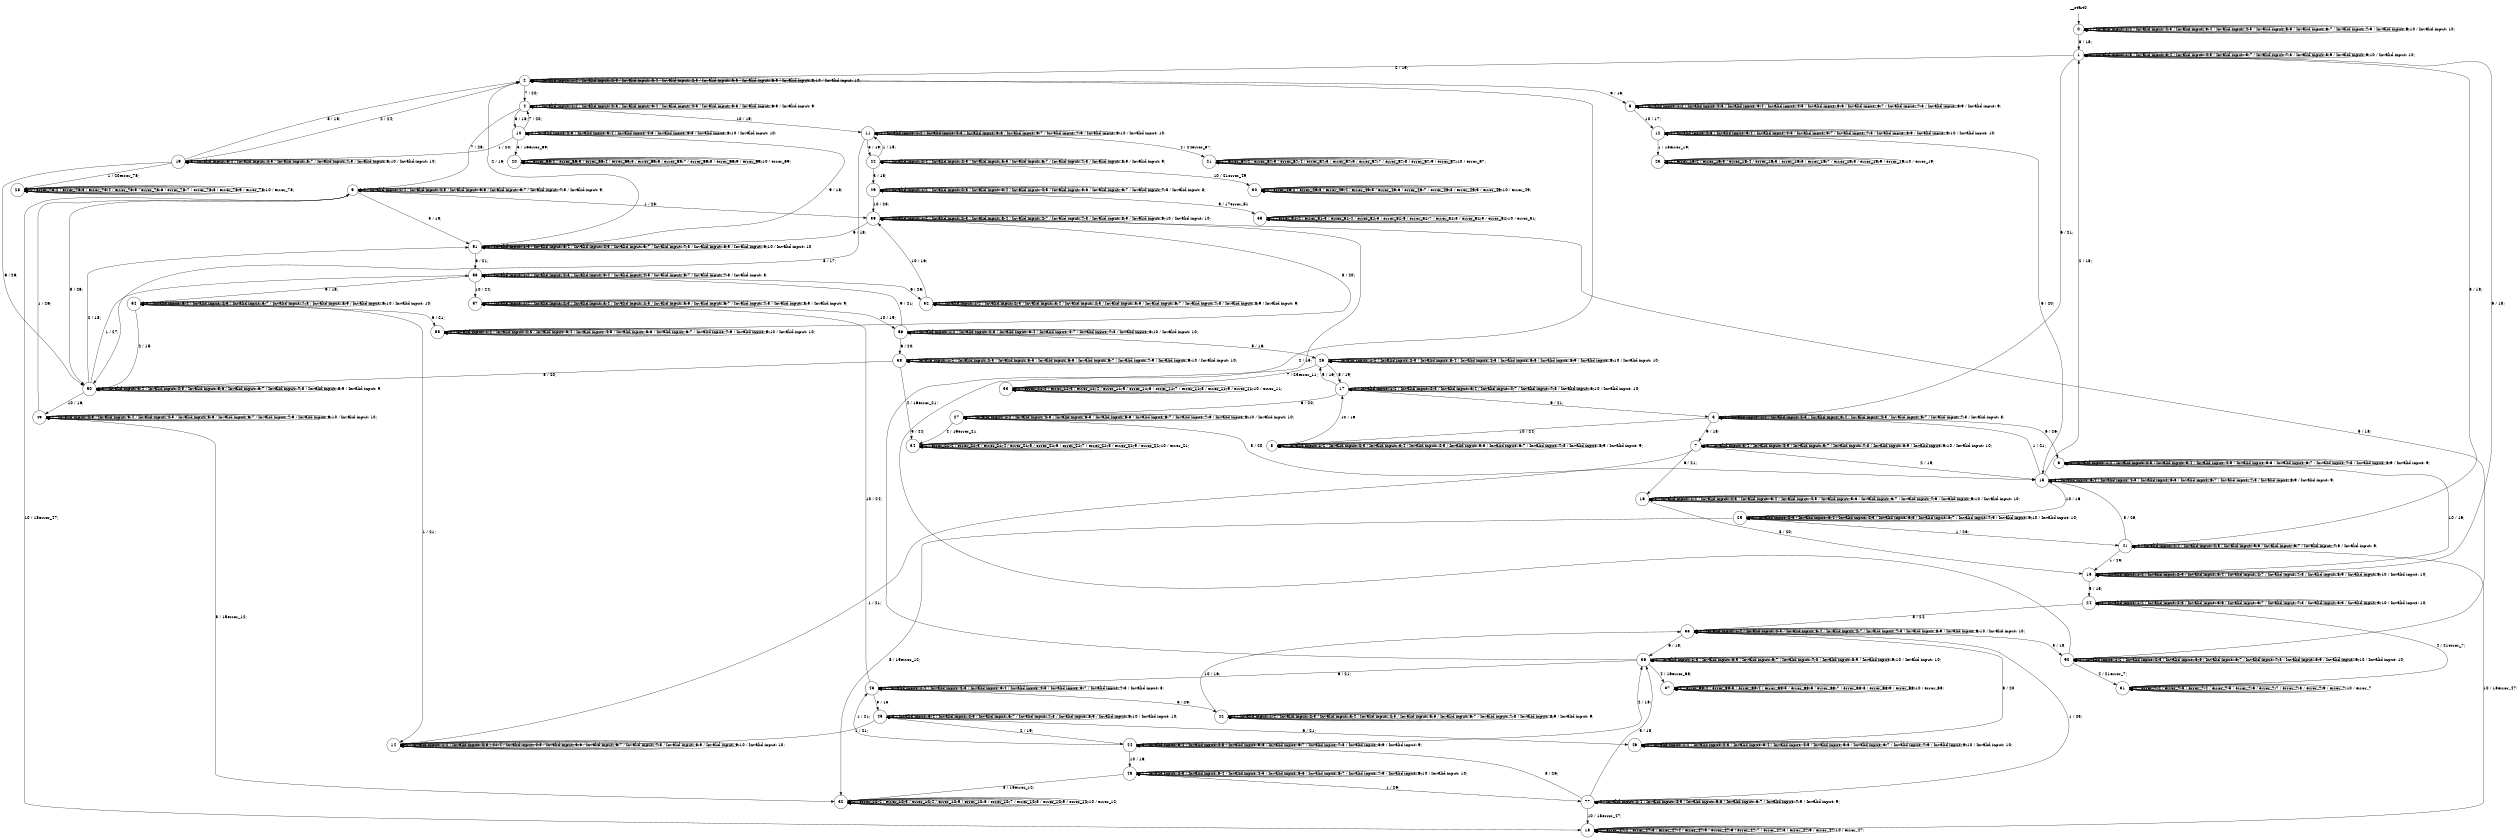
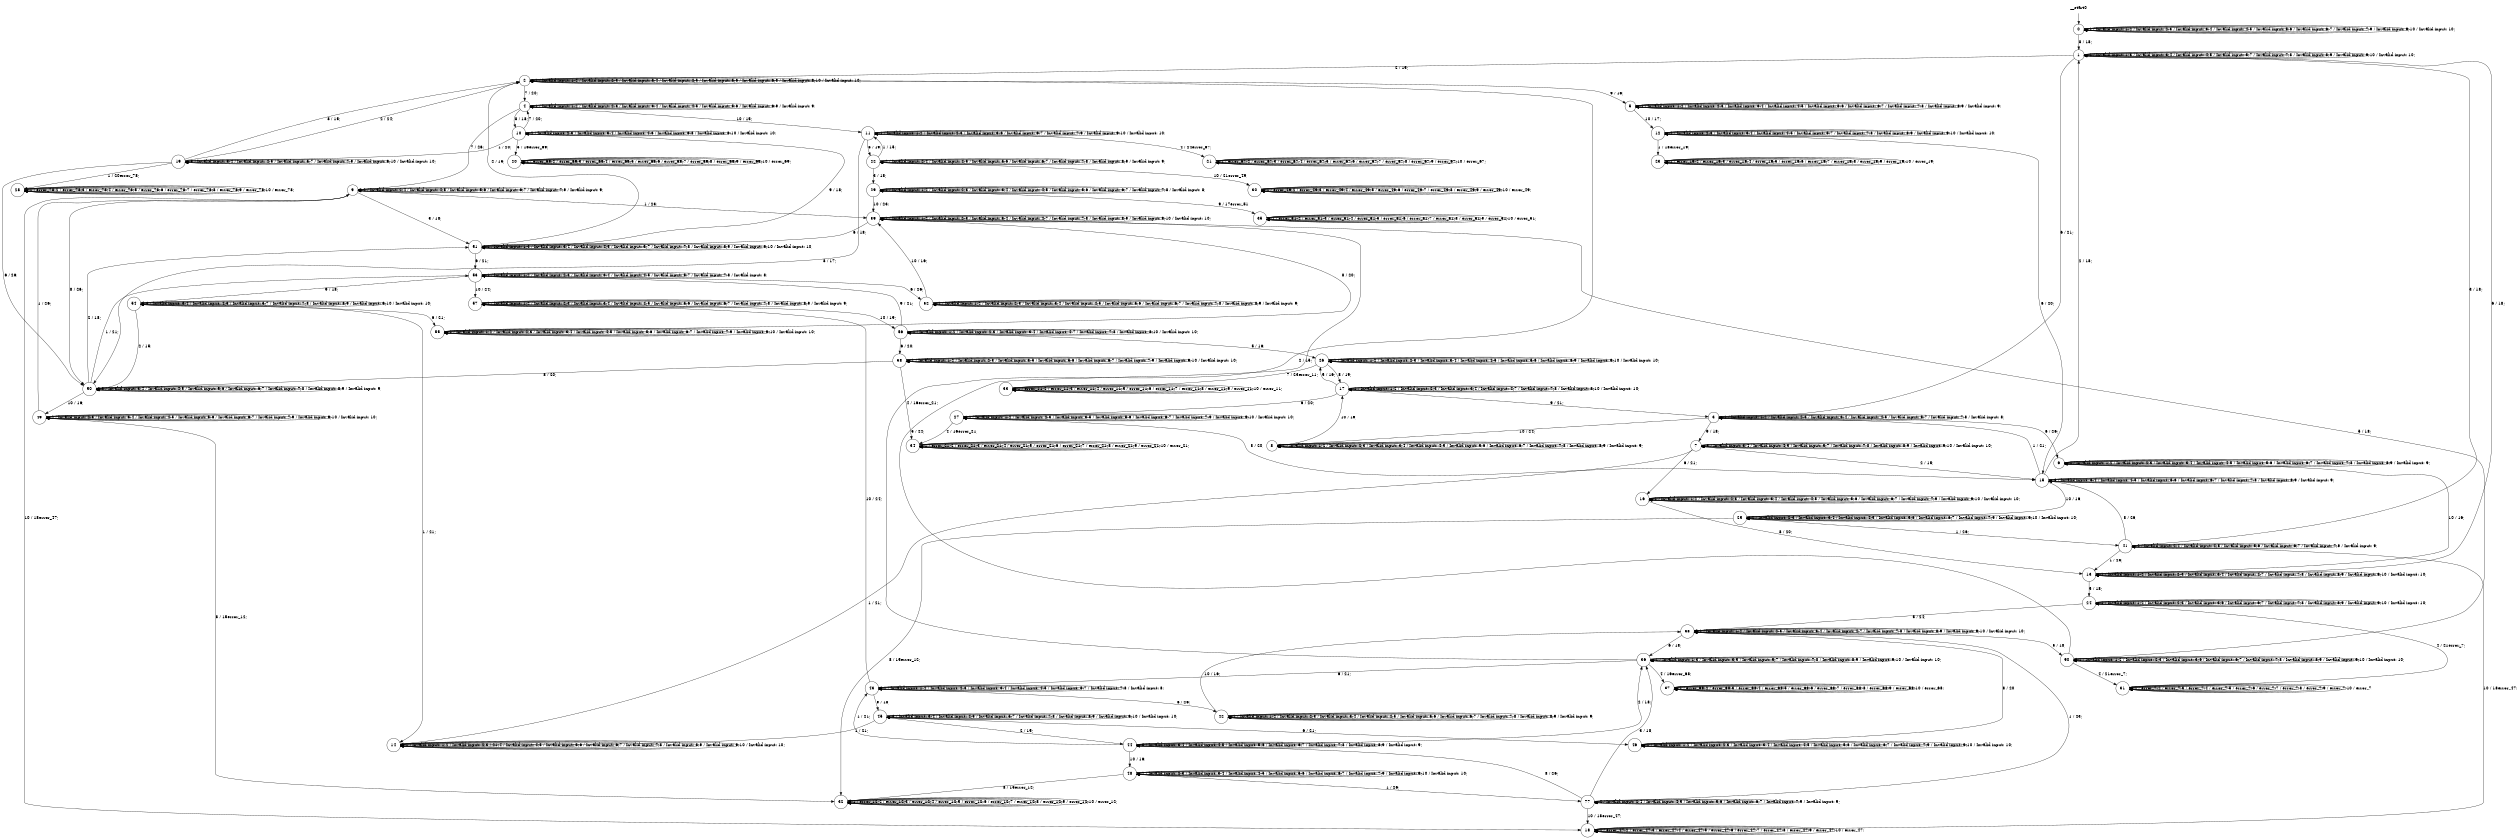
(112, 332) -> (112, 332)
